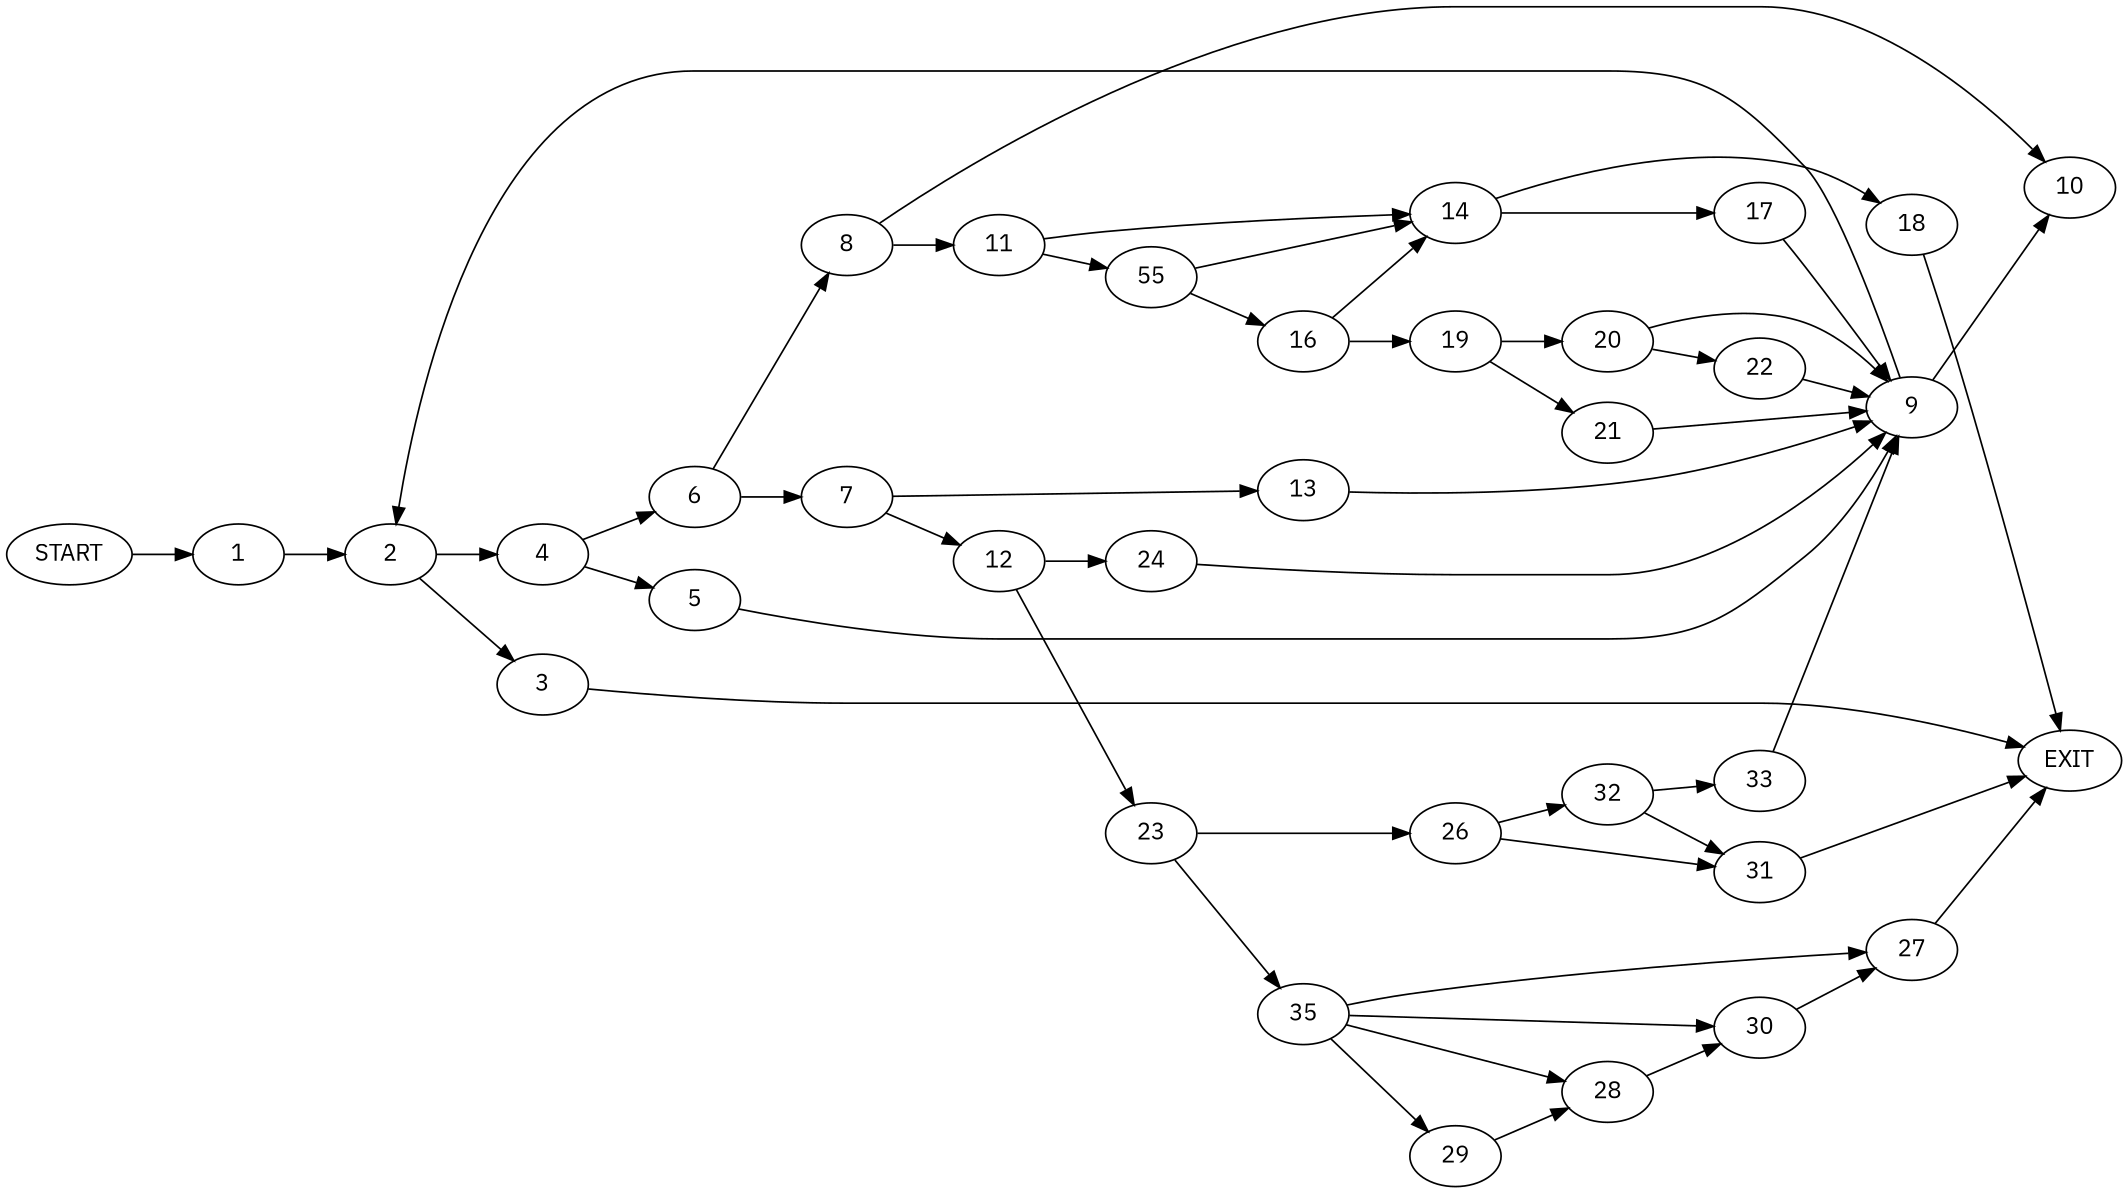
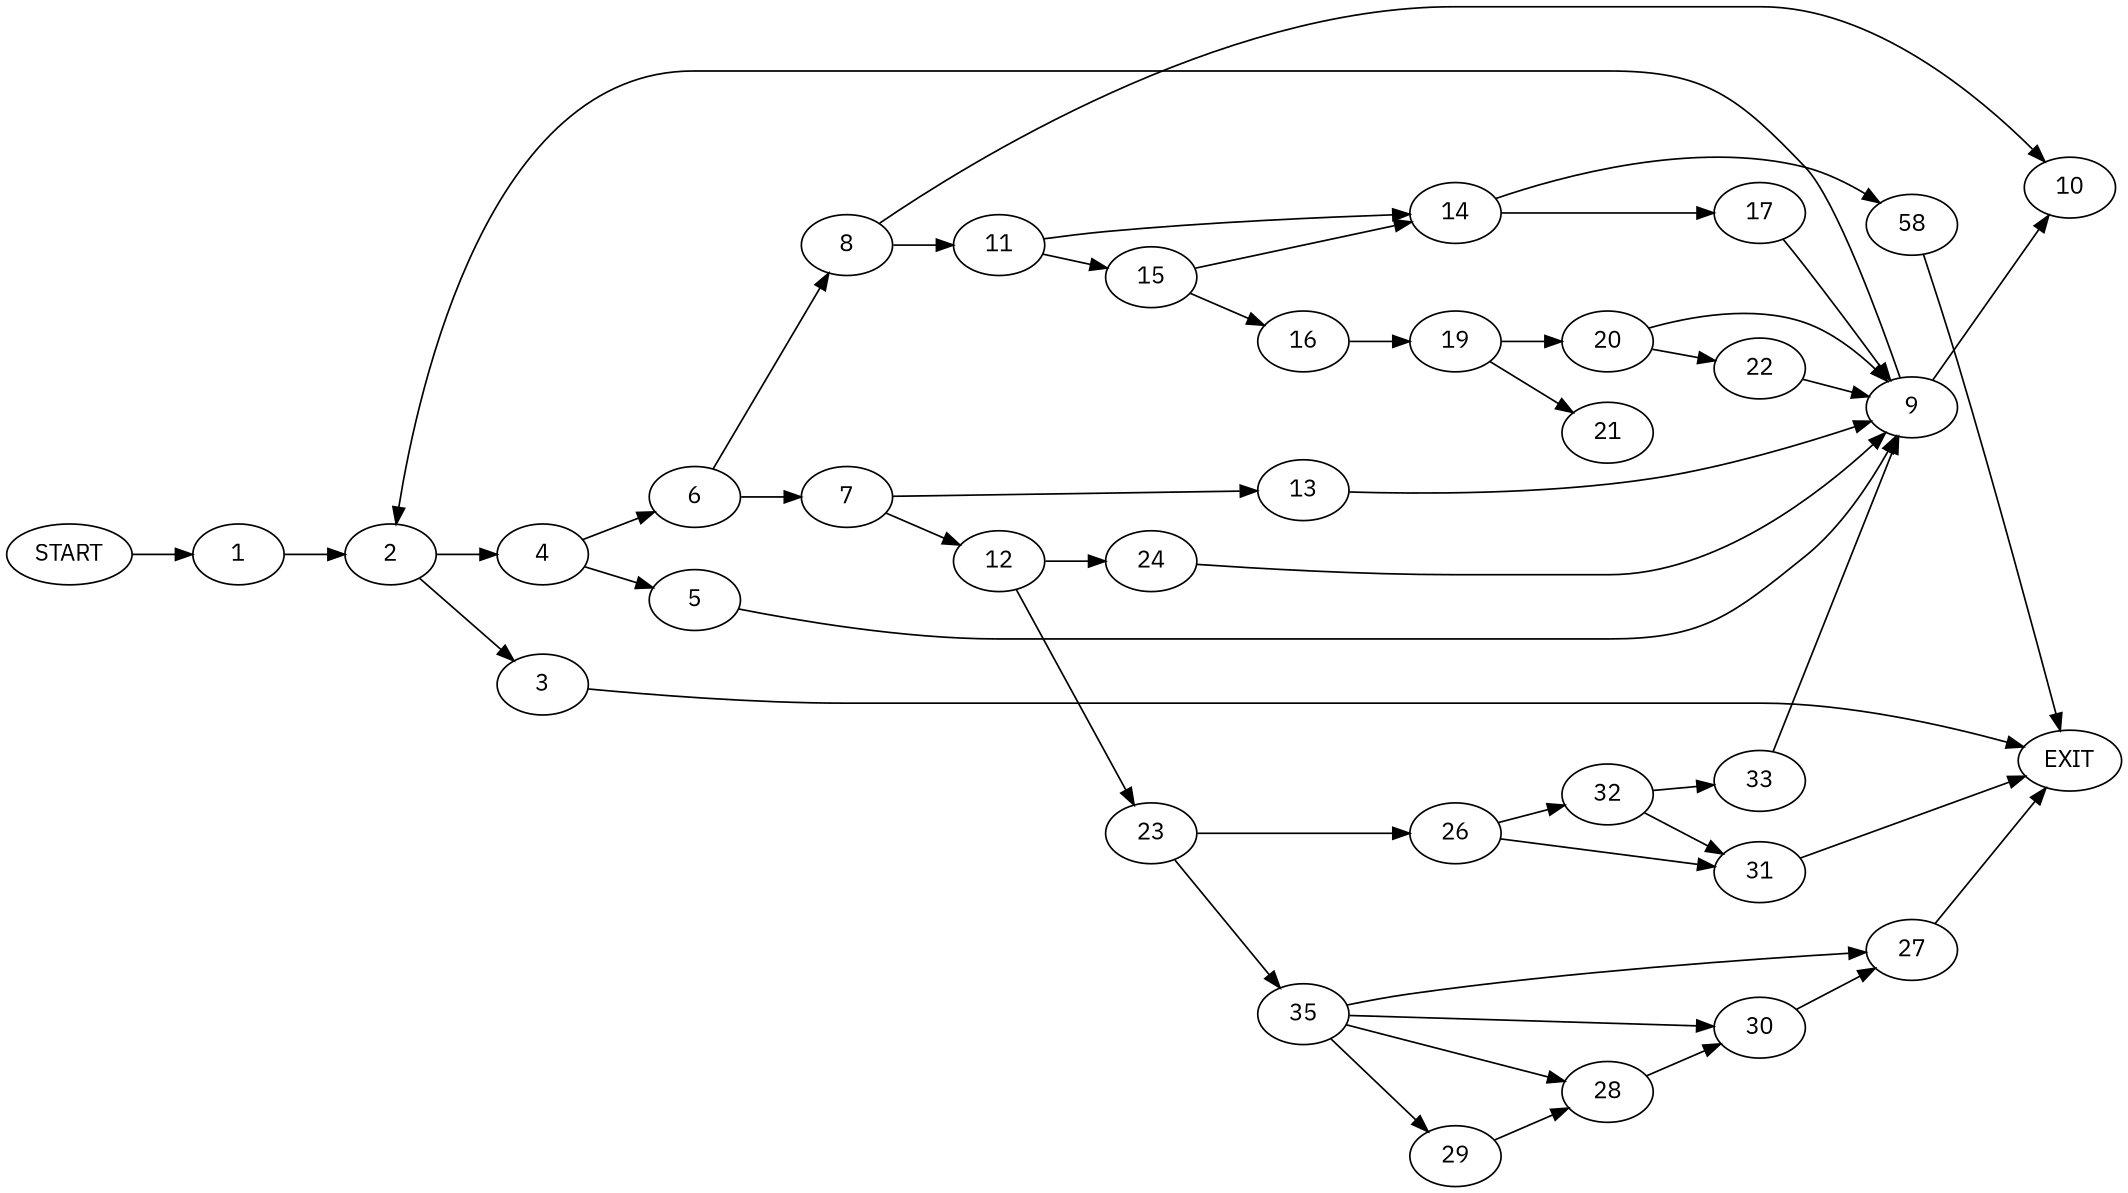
(1912, 225) -> (1912, 225)
(1151, 277) -> (1151, 277)
(1373, 283) -> none
(1751, 421) -> none
